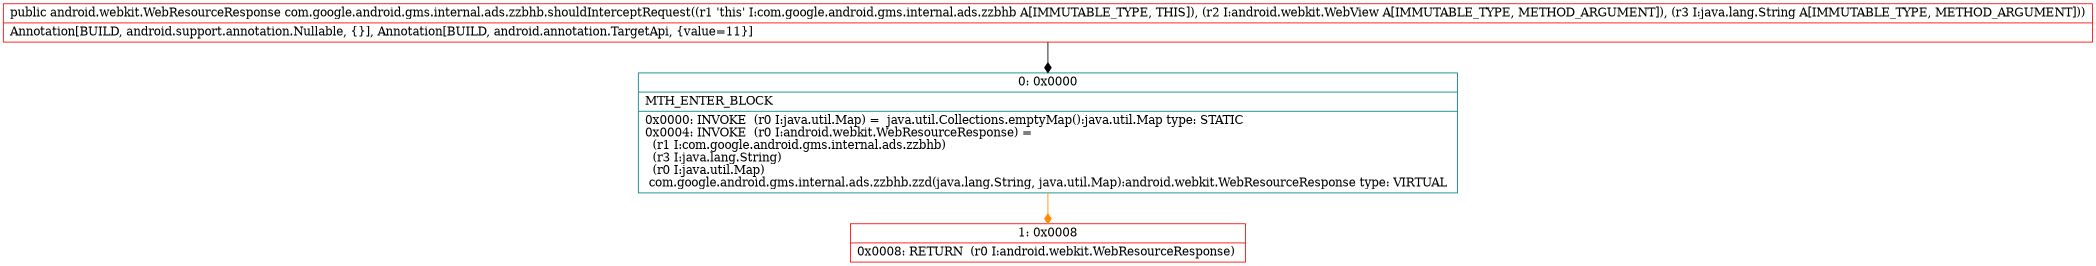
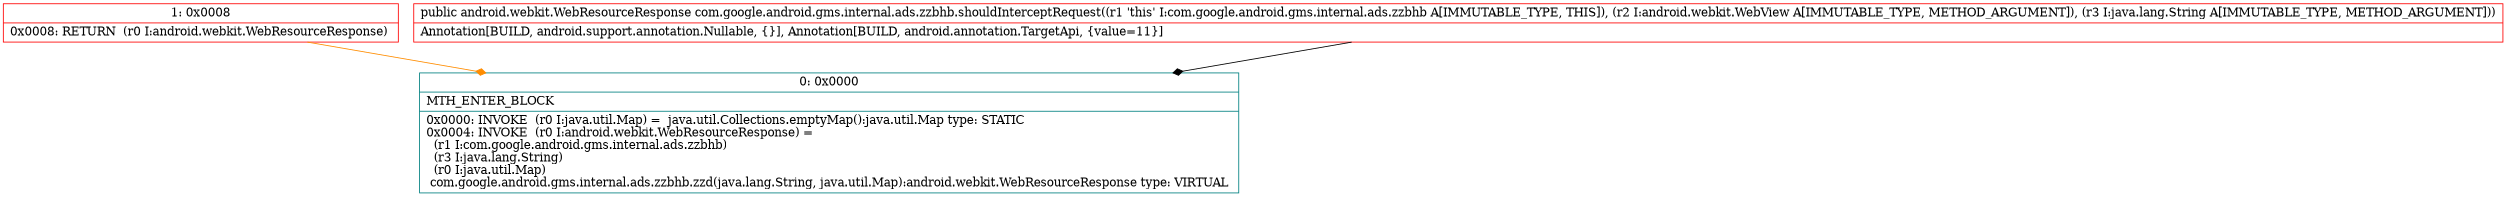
(1048, 203) -> (392, 57)
